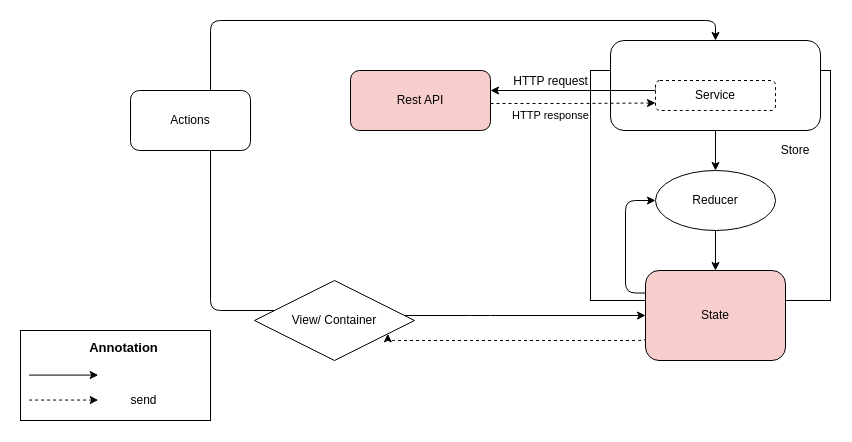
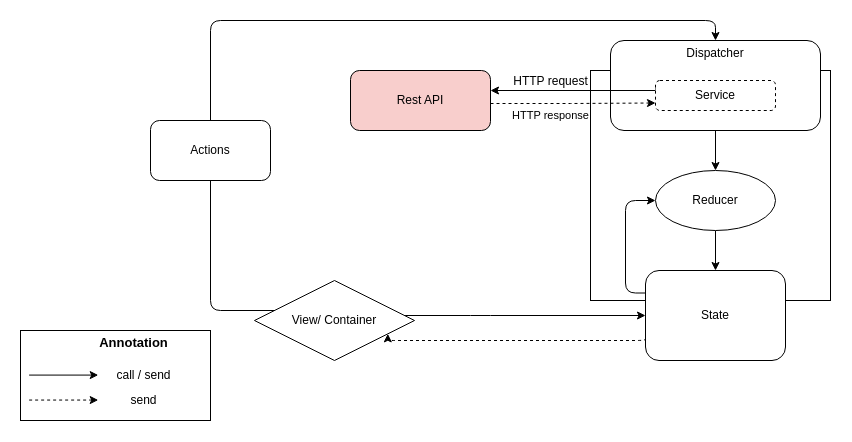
none -> (716, 61)
(191, 121) -> (211, 151)
(796, 151) -> none
(716, 316) -> (716, 316)
(124, 355) -> (134, 350)
none -> (144, 376)
